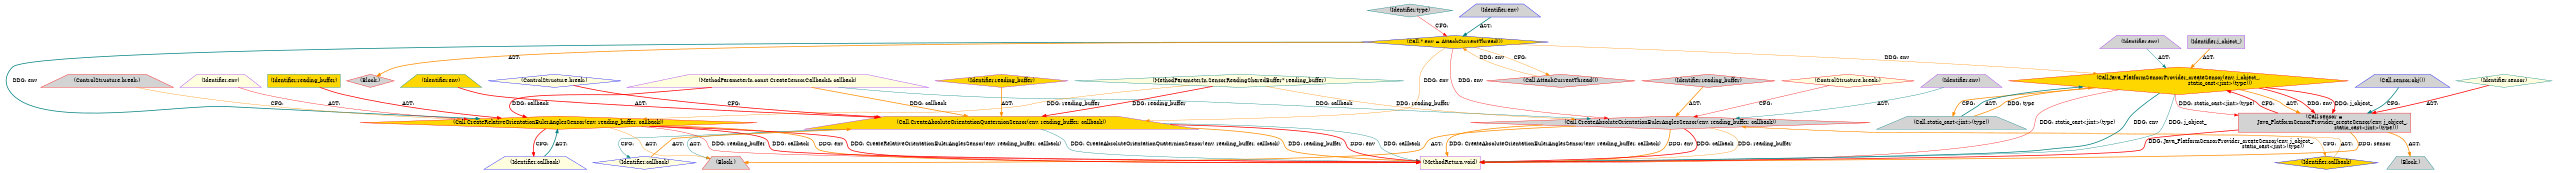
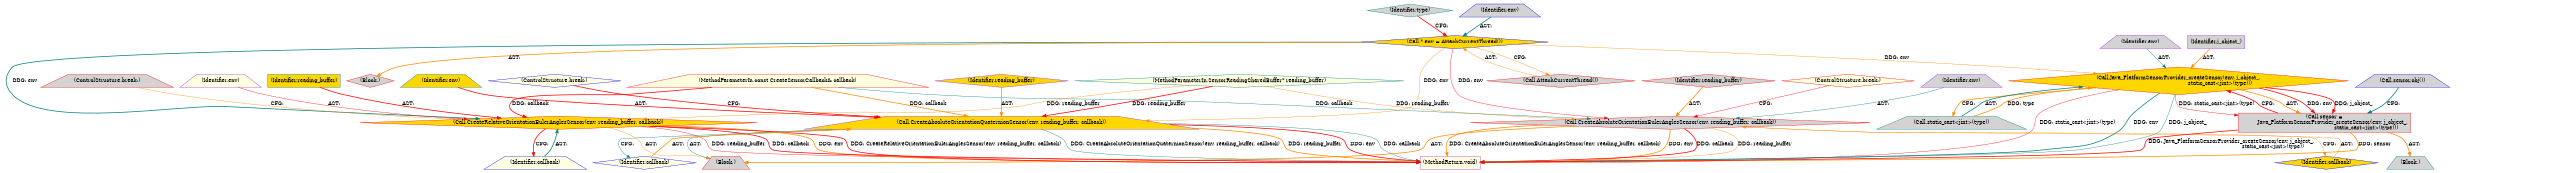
(1431, 25) -> (1431, 25)
(1492, 58) -> (1492, 58)
(778, 81) -> (778, 81)
(2504, 81) -> none
